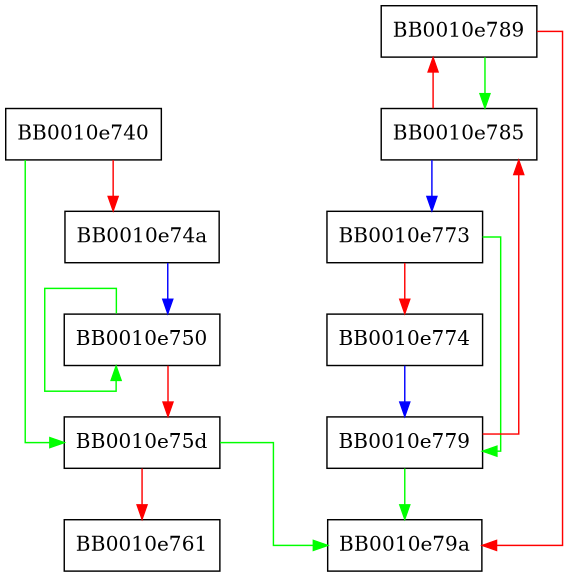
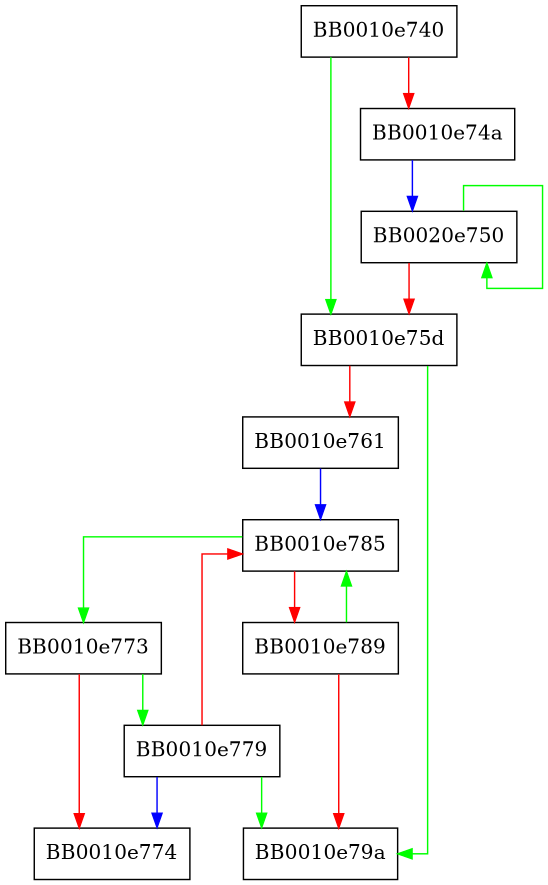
(432, 178) -> (127, 537)
(142, 340) -> (439, 237)
(405, 384) -> (157, 795)
none -> (321, 487)
